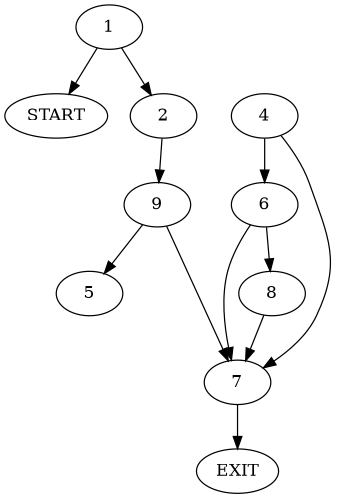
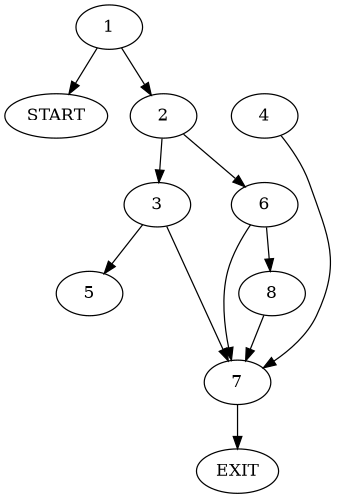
(265, 154) -> (209, 156)
(157, 205) -> (157, 205)
